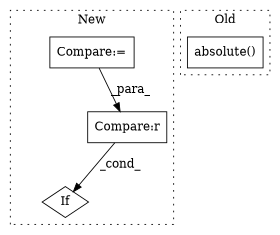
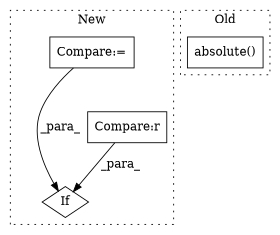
(108, 86) -> (38, 121)
(120, 165) -> (120, 165)
